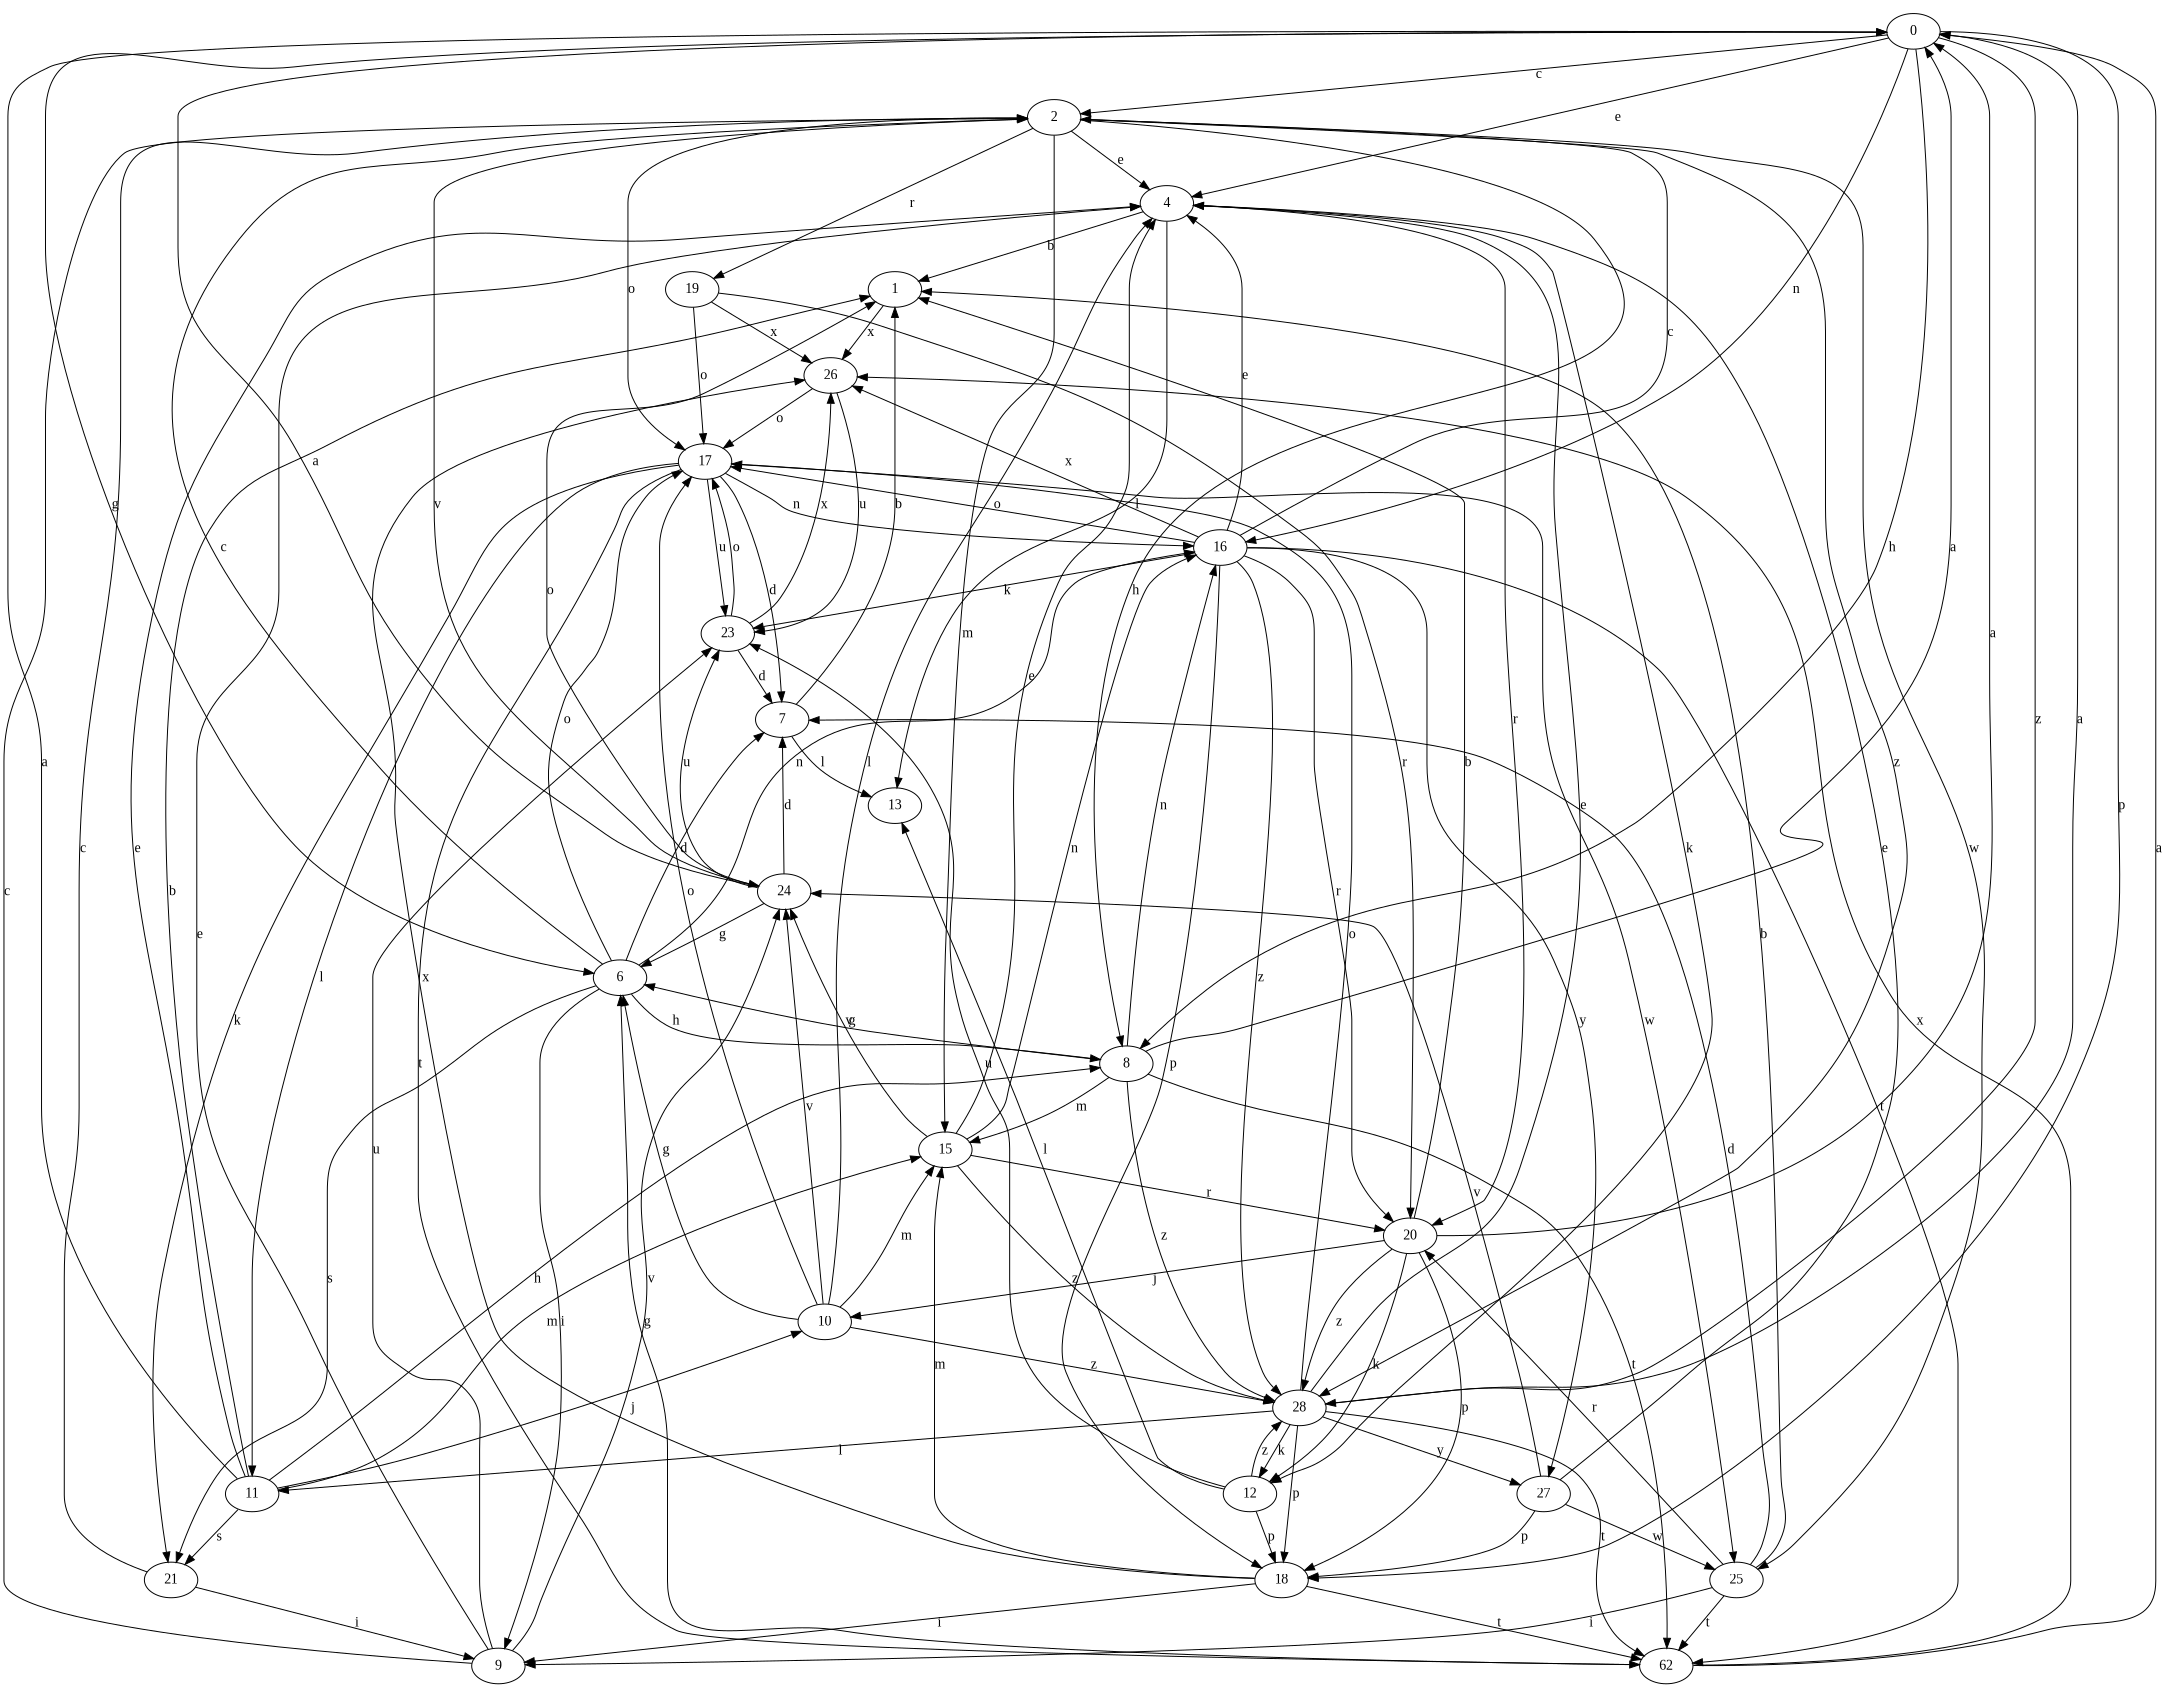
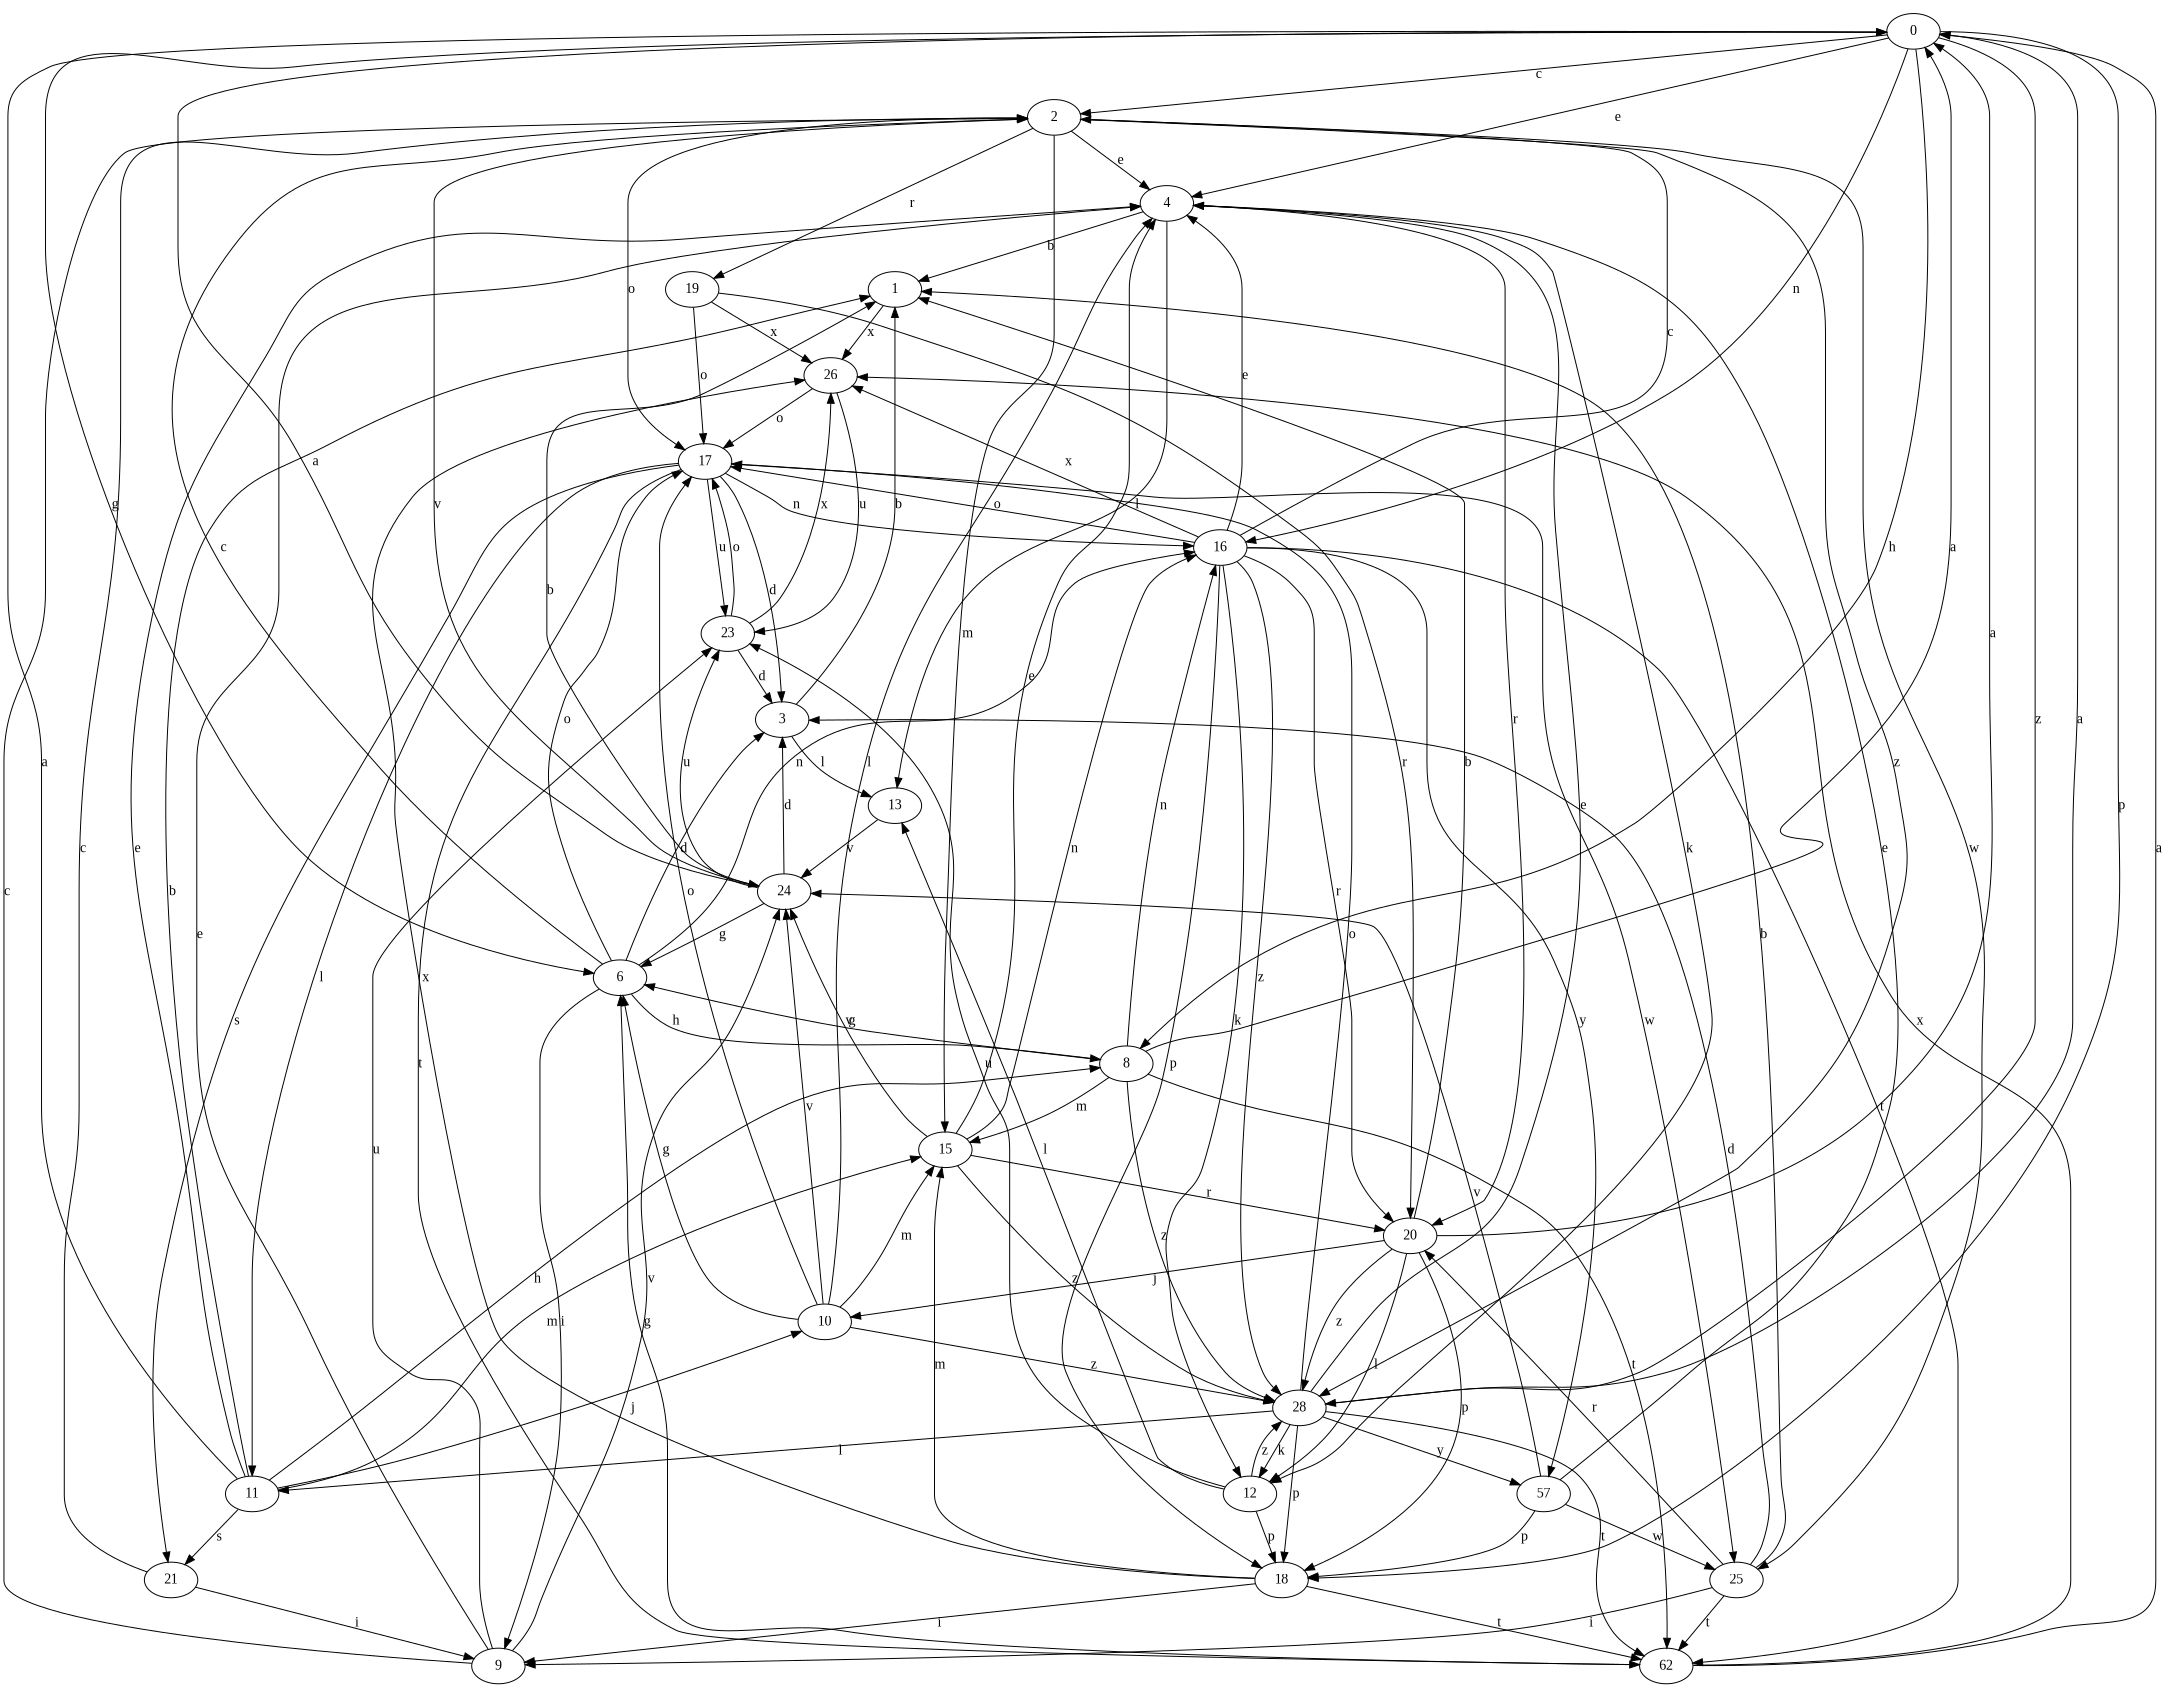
(1439, 403) -> none
(990, 588) -> (1234, 1006)
(550, 591) -> (550, 591)
(782, 720) -> (782, 720)
none -> (842, 847)
(237, 1021) -> (237, 1021)
(327, 1227) -> none
(1376, 1365) -> (1376, 1365)
(1544, 1494) -> (1544, 1494)
